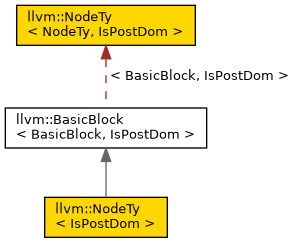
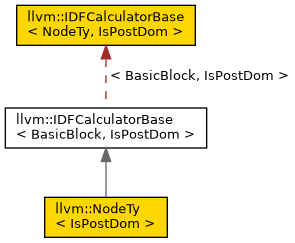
(106, 25) -> (106, 25)
(106, 128) -> (106, 128)
